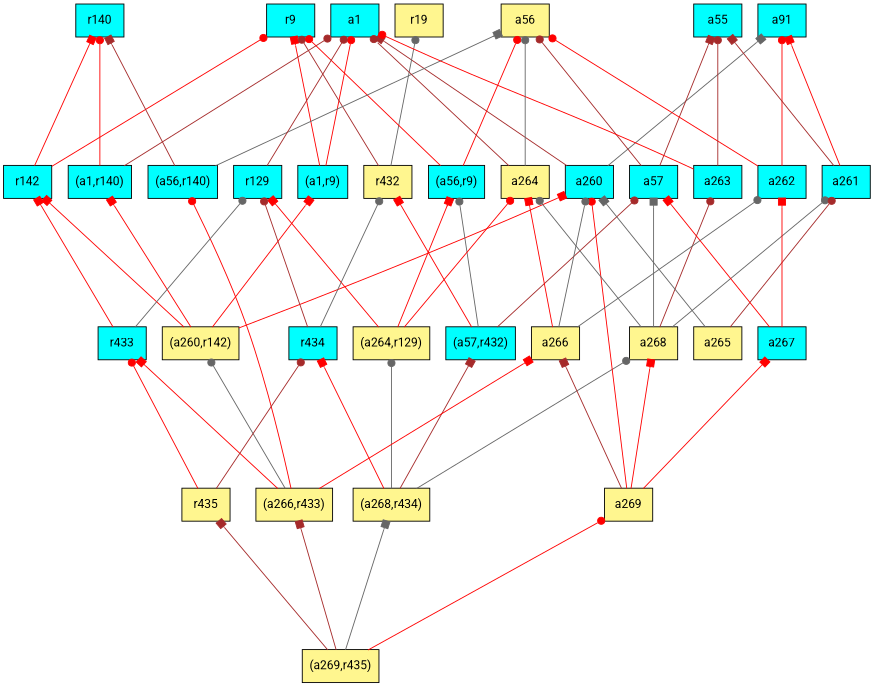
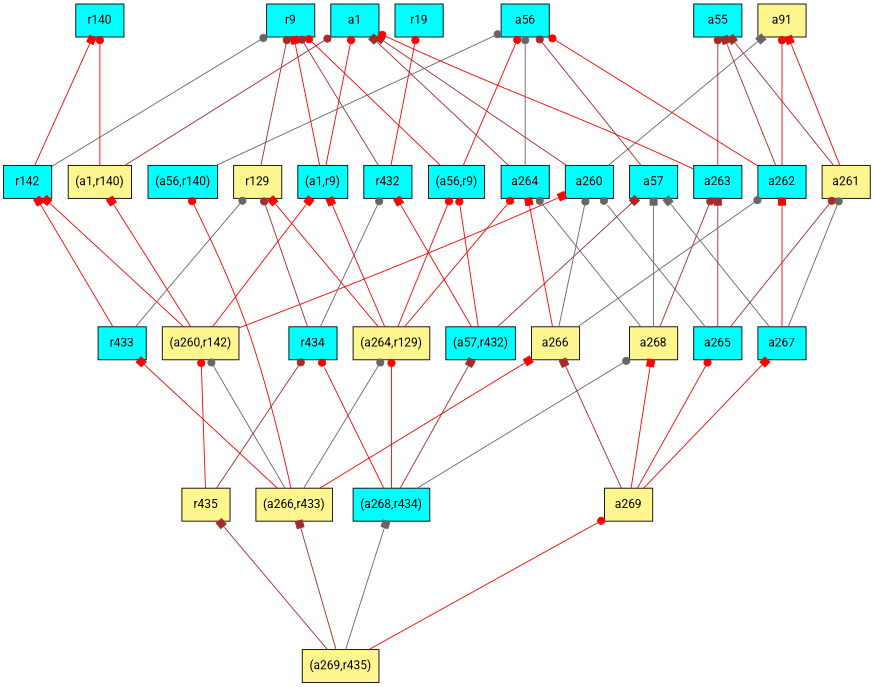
(419, 21) -> (419, 21)
(525, 21) -> (525, 21)
(782, 21) -> (782, 21)
(690, 90) -> (752, 106)
(355, 101) -> (355, 101)
(142, 102) -> none
(156, 103) -> (156, 103)
(443, 104) -> (443, 104)
(403, 105) -> (403, 105)
(301, 110) -> (273, 105)
(100, 182) -> (100, 182)
(258, 182) -> (258, 182)
(388, 182) -> (388, 182)
(525, 182) -> (525, 182)
(846, 182) -> (846, 182)
(564, 265) -> (564, 265)
(747, 265) -> (813, 266)
(423, 266) -> (423, 266)
(469, 266) -> (469, 266)
(721, 266) -> (725, 272)
none -> (359, 267)
none -> (718, 273)
(664, 275) -> (664, 275)
(718, 343) -> (718, 343)
(609, 347) -> (671, 427)
(166, 427) -> (203, 428)
none -> (341, 427)
(354, 428) -> (354, 428)
(391, 428) -> (391, 428)
(391, 505) -> (391, 505)
